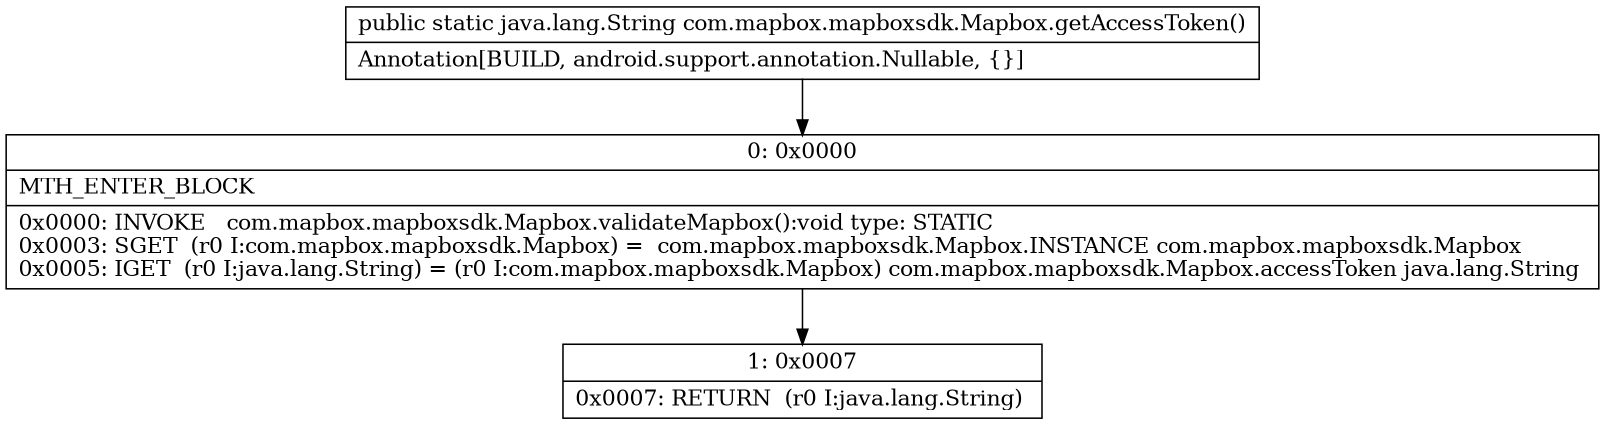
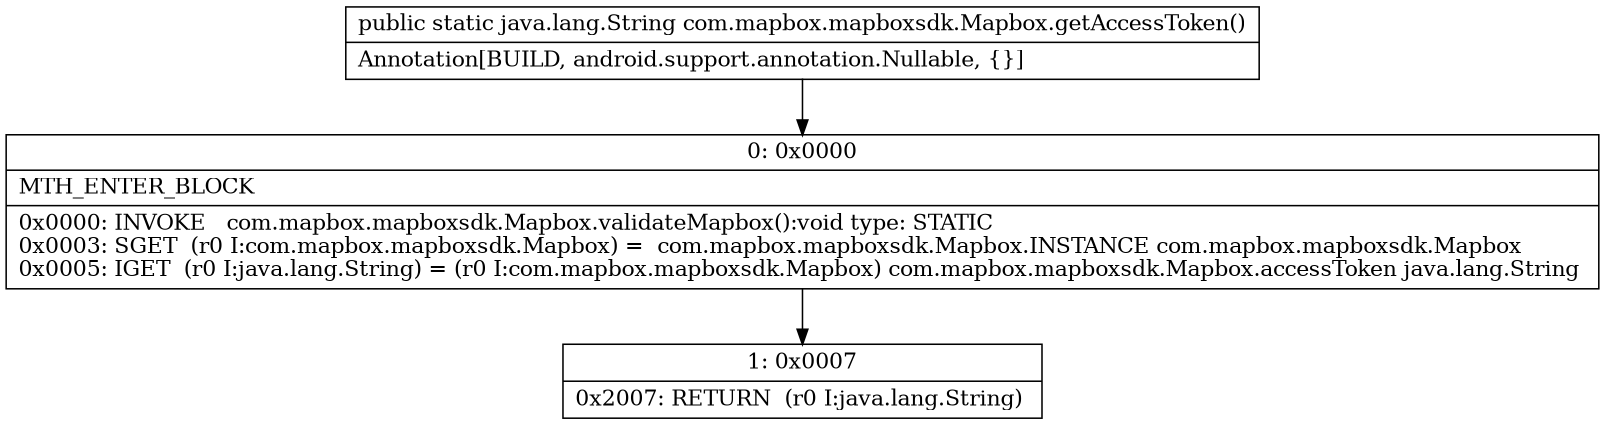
(802, 399) -> (802, 399)
